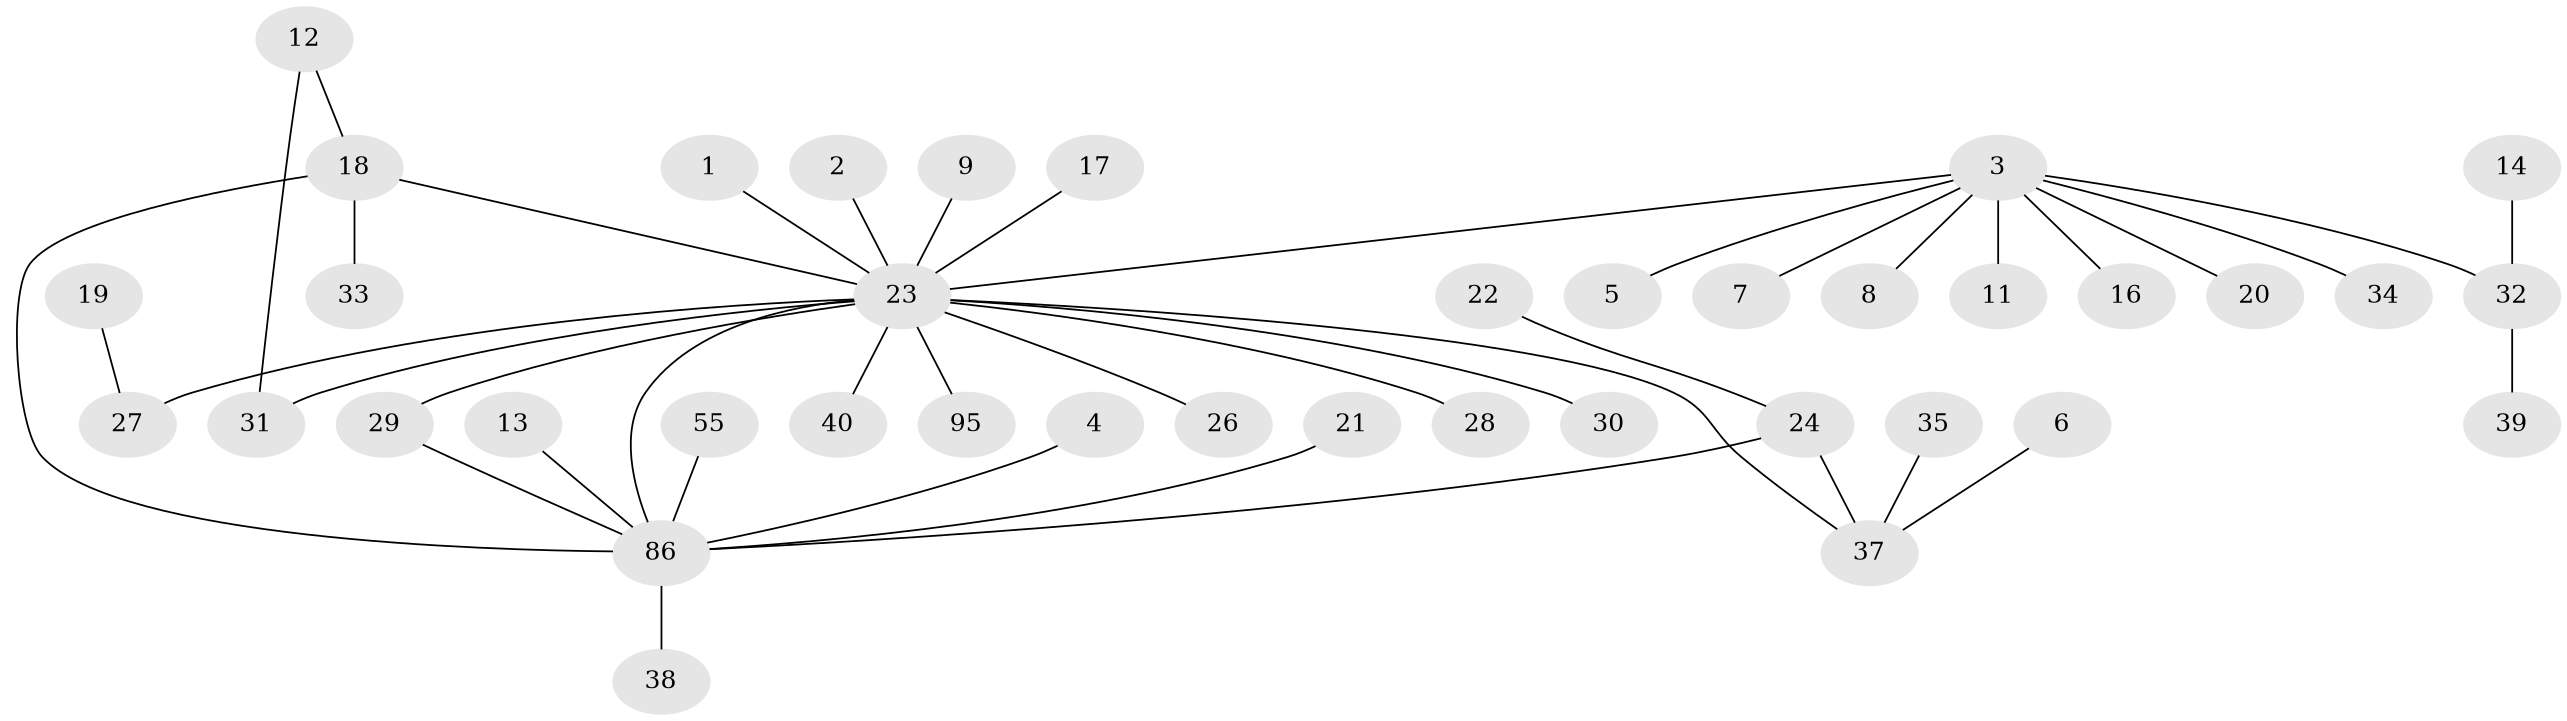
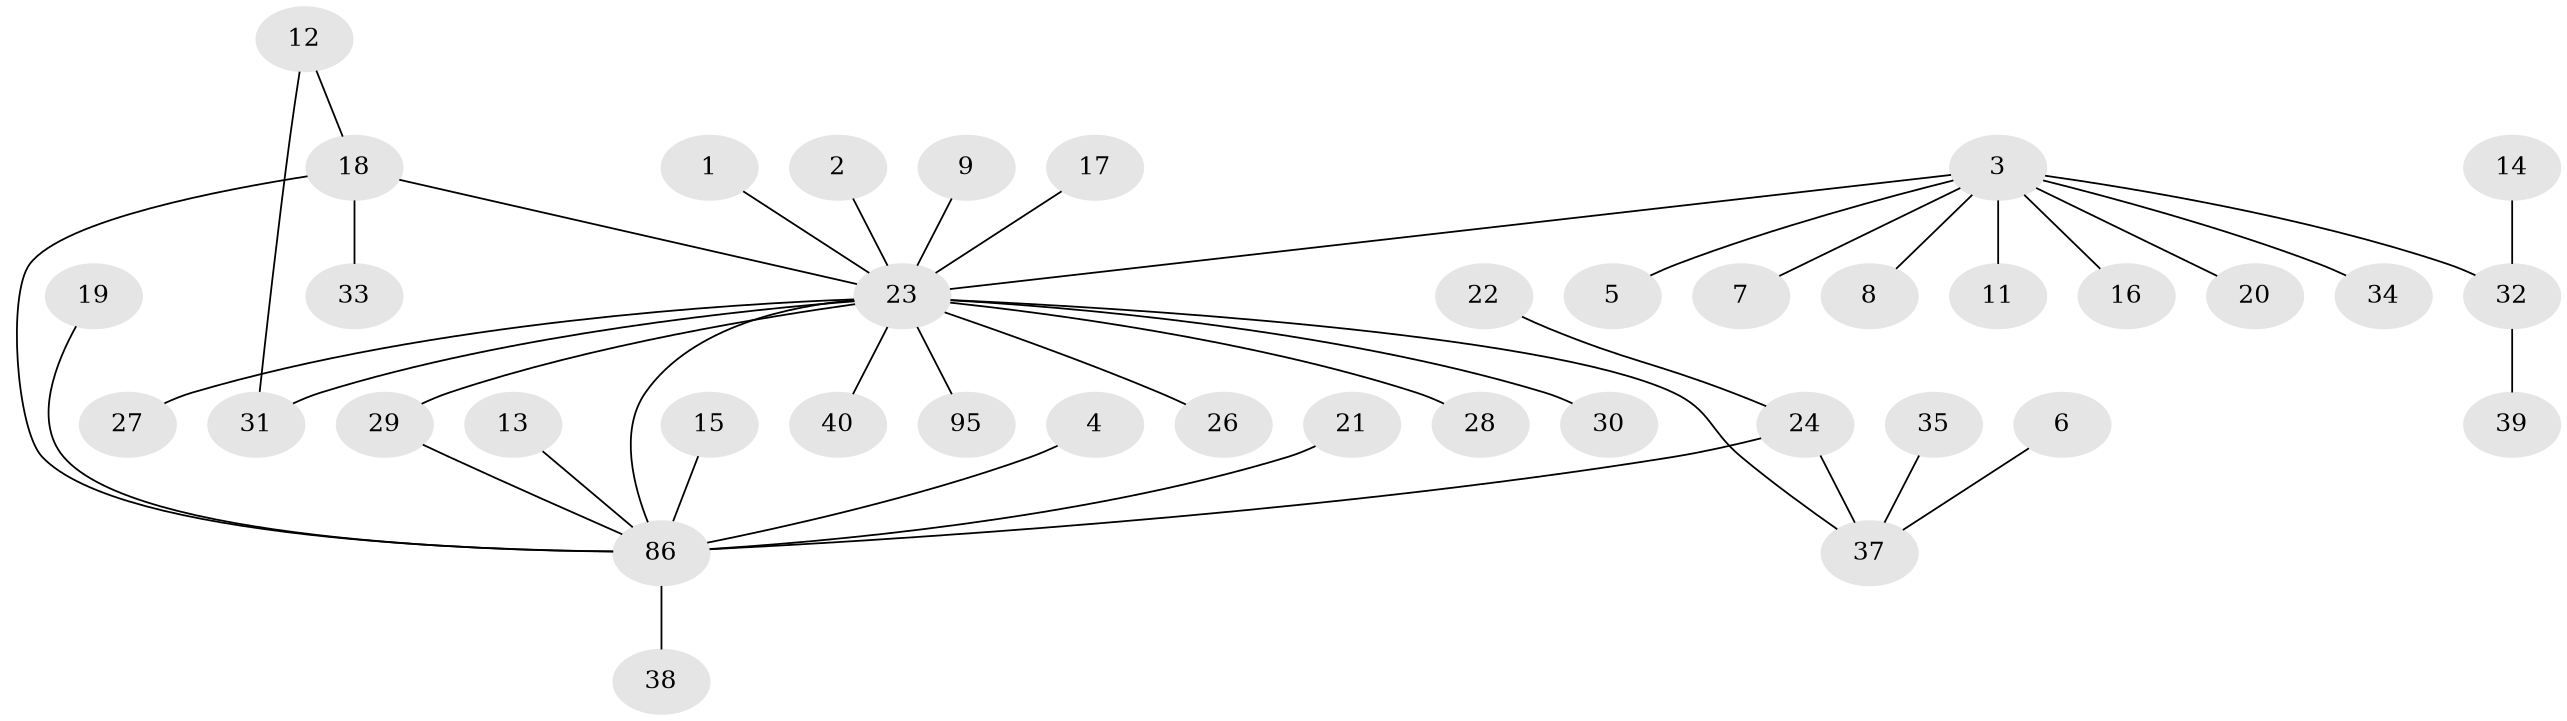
(111, 361) -> (262, 527)
(710, 425) -> (710, 425)
